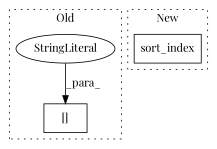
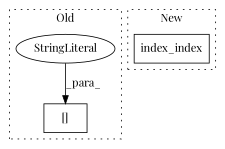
(168, 49) -> (172, 49)
